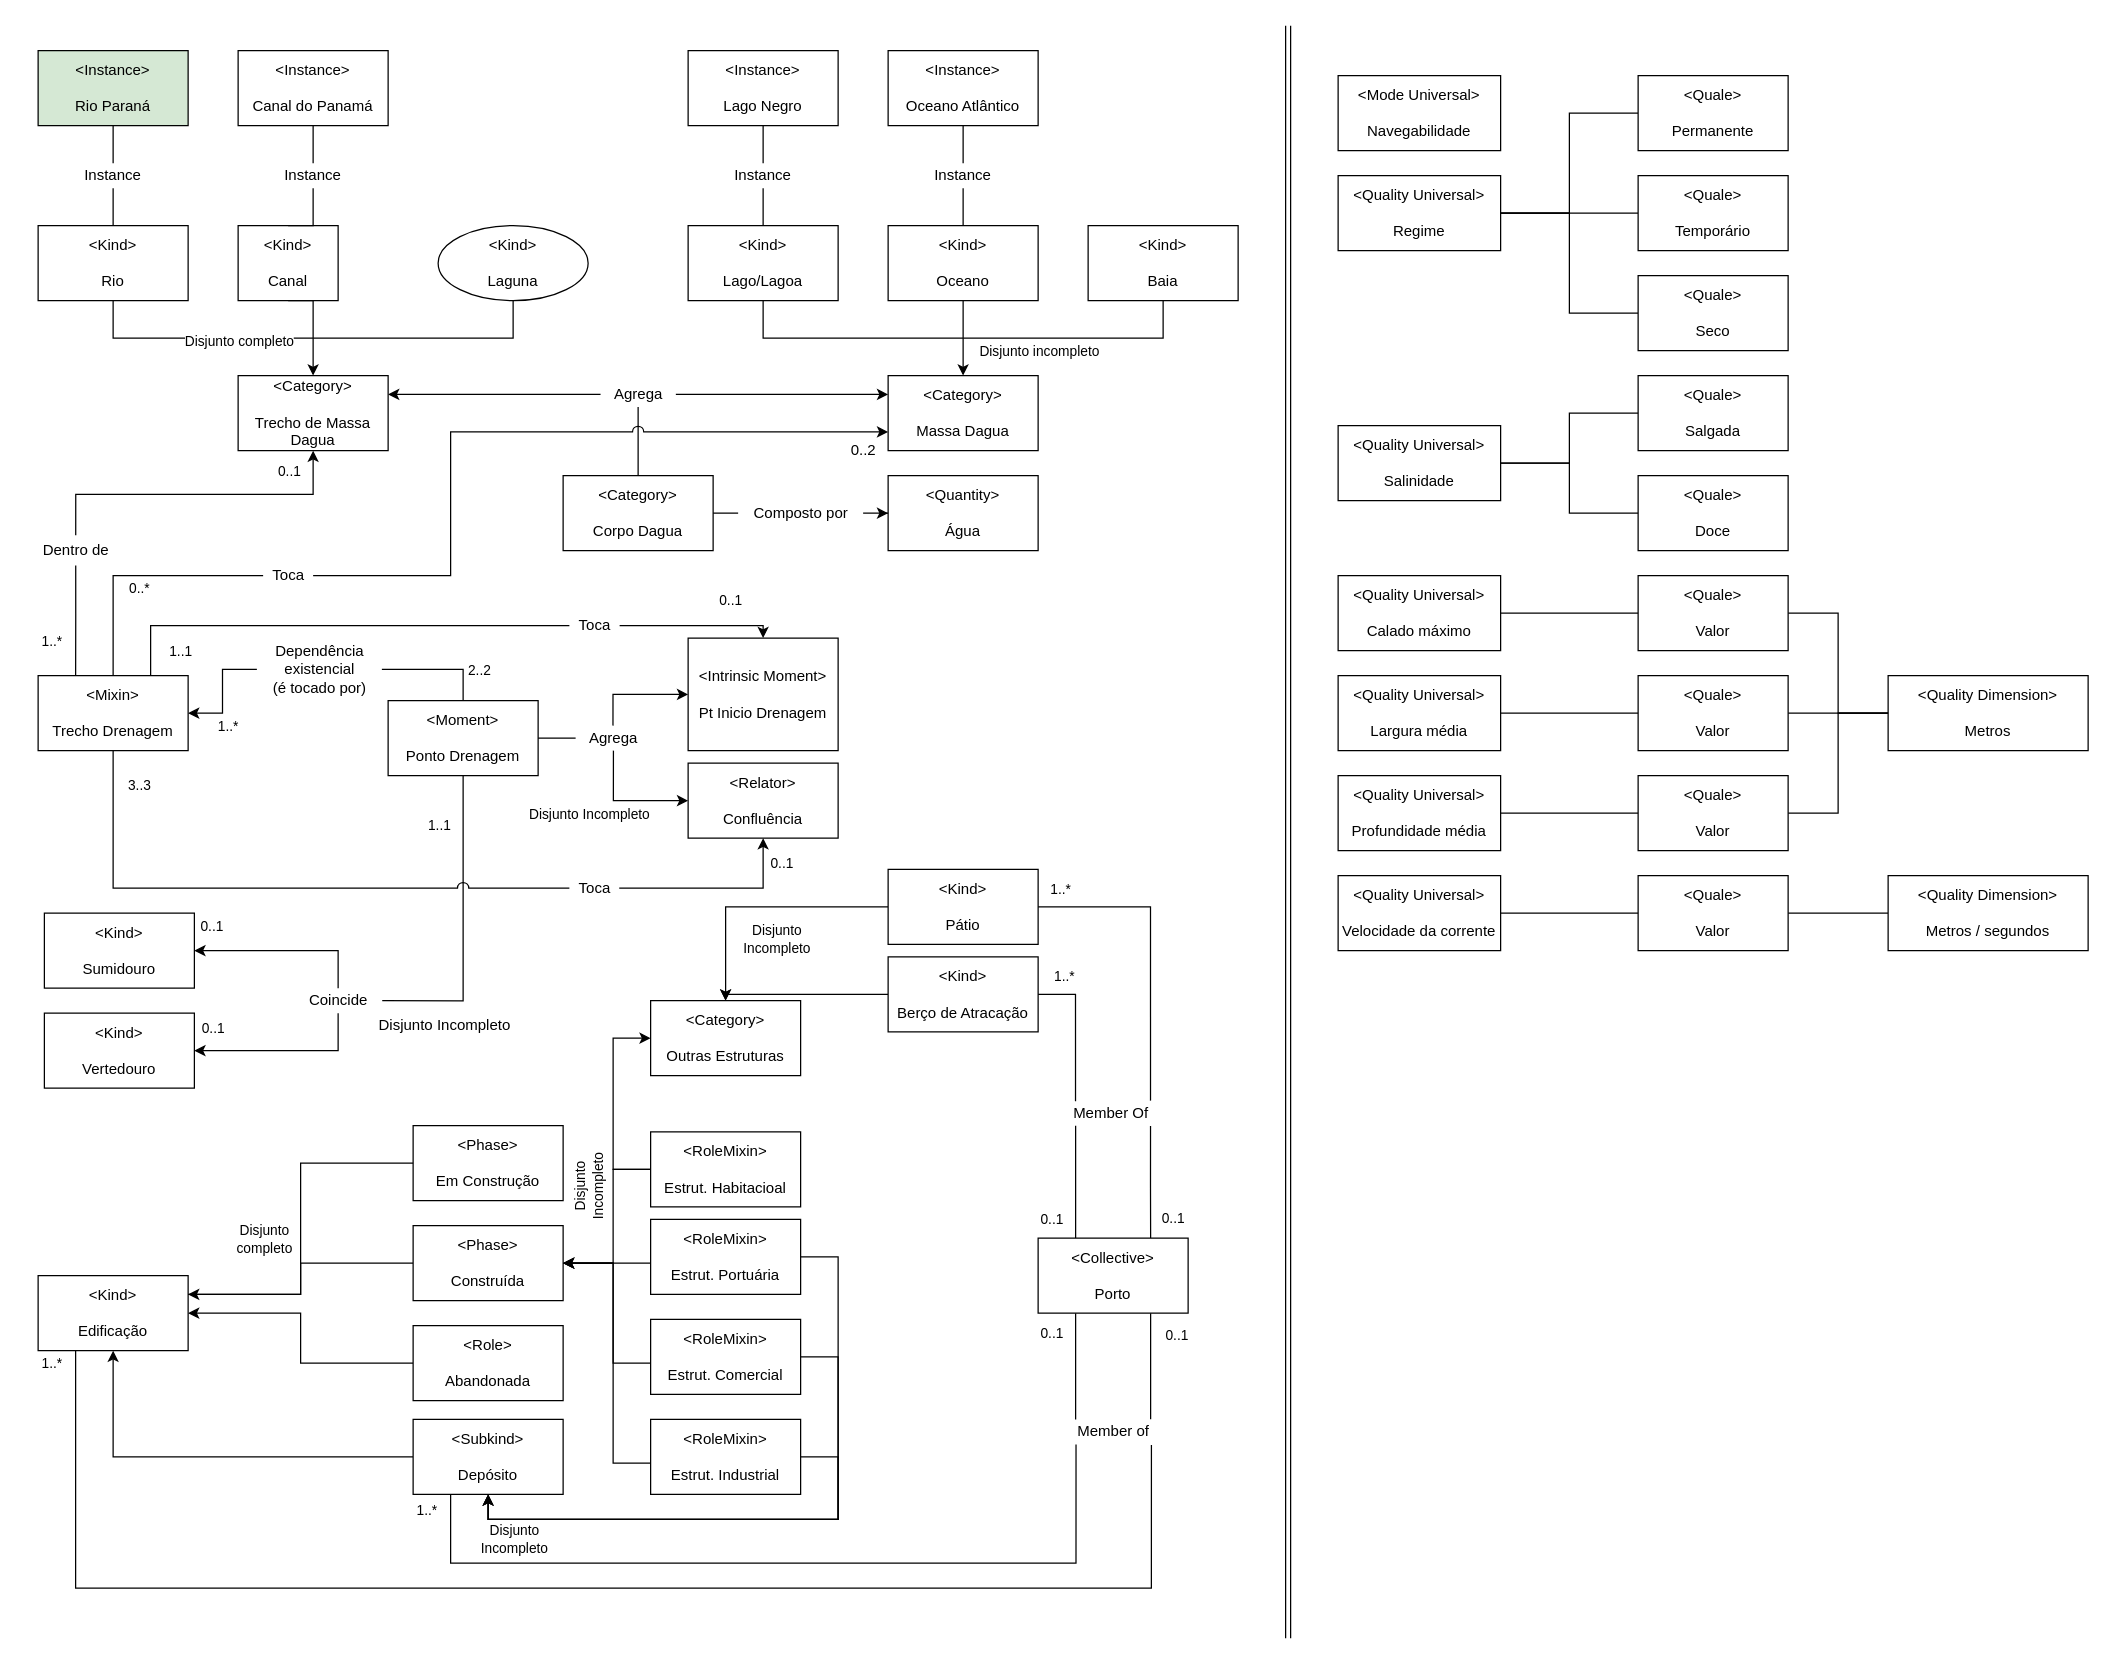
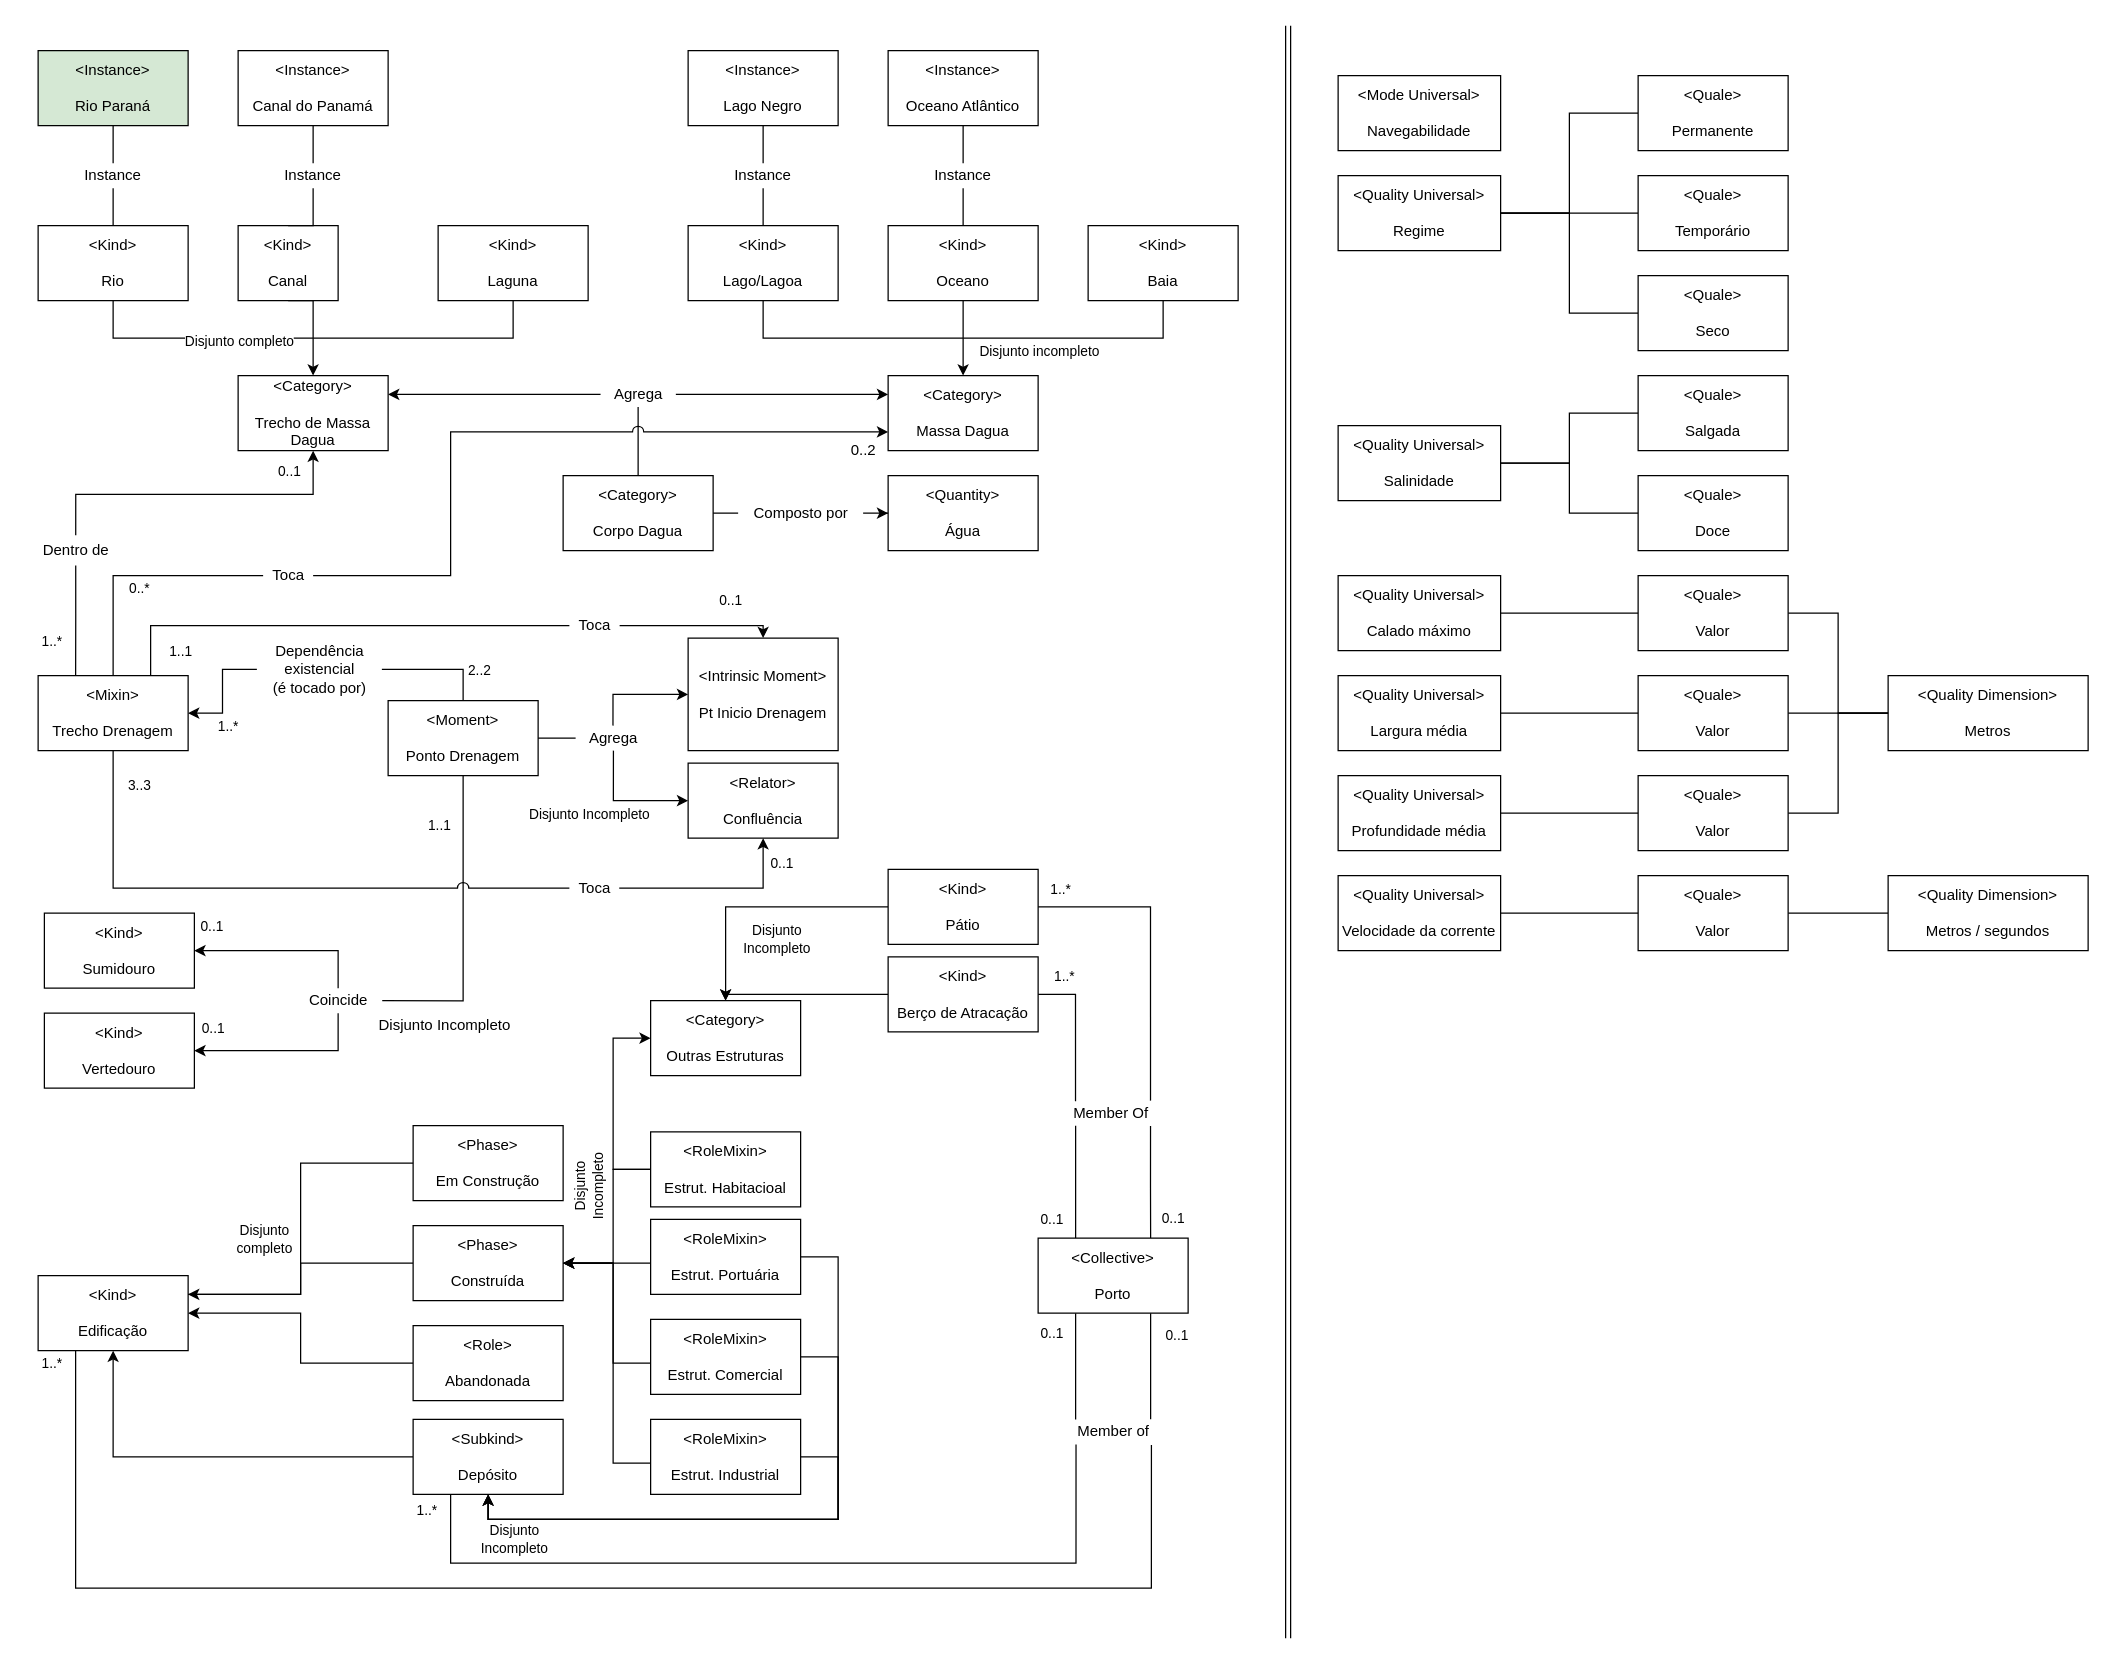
(513, 263) -> (513, 263)
